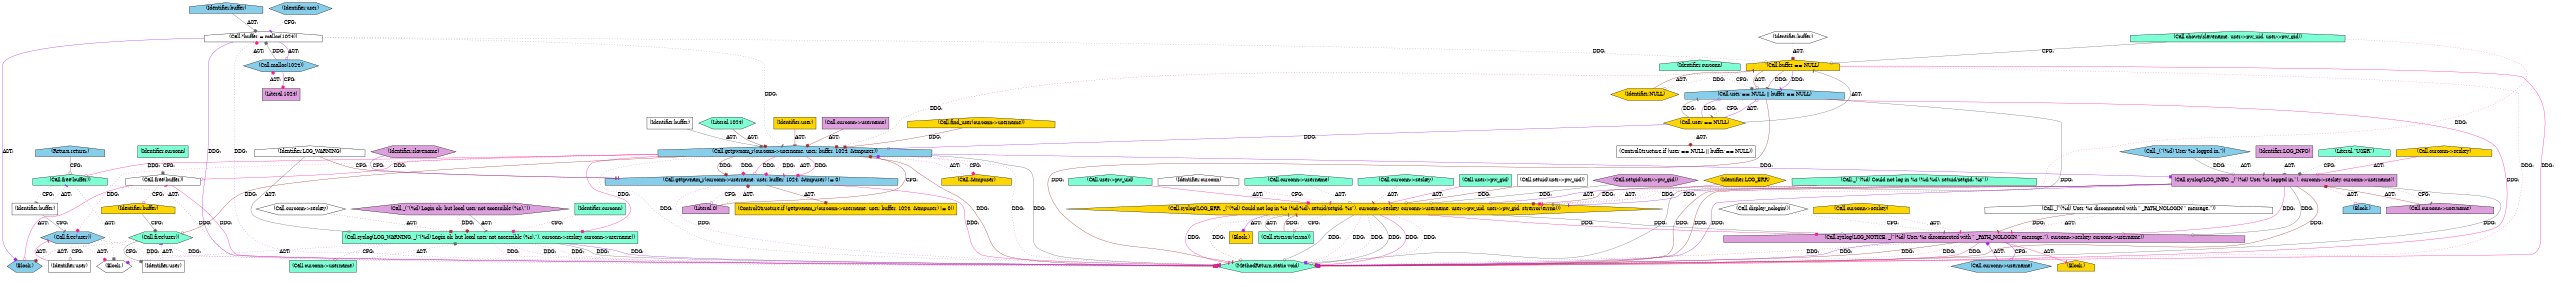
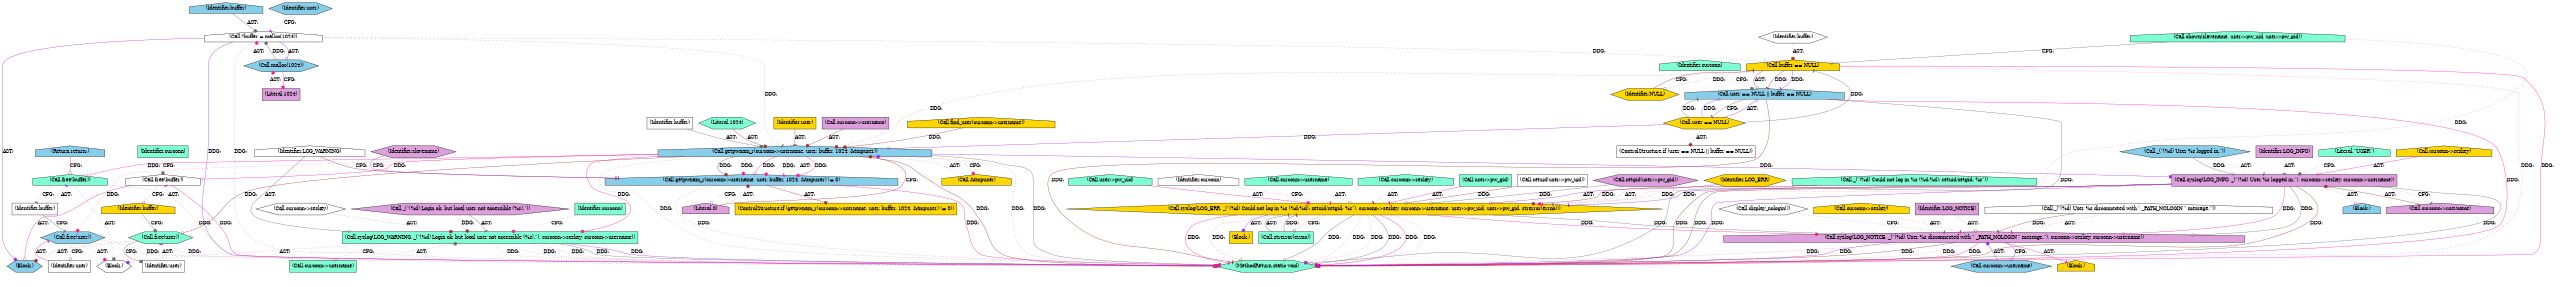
(1682, 80) -> (1682, 80)
(1858, 94) -> (1858, 94)
(1728, 106) -> (1728, 106)
none -> (1947, 209)
